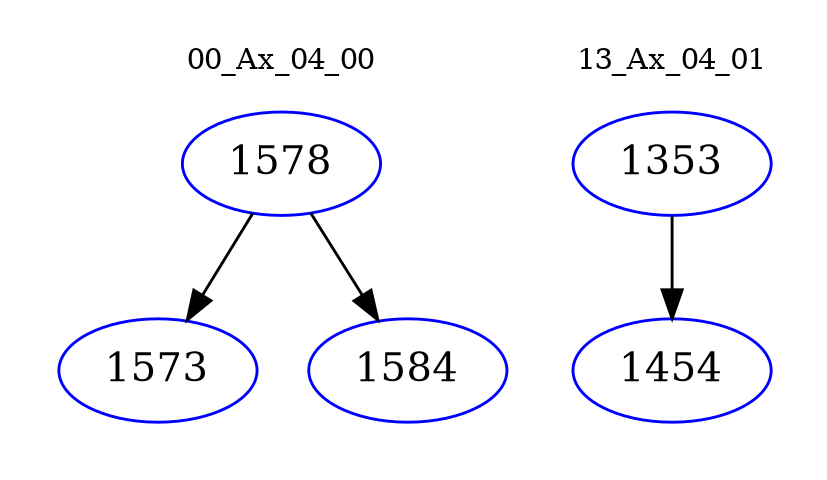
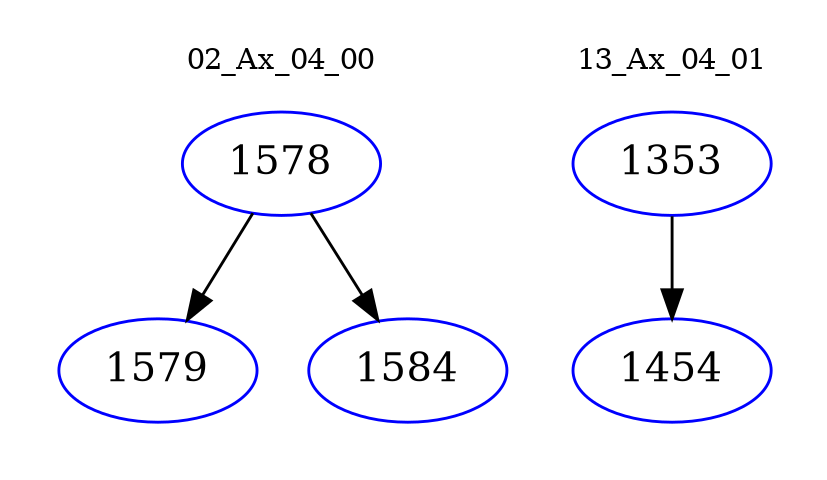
(281, 62) -> (281, 62)
(158, 371) -> (158, 371)
